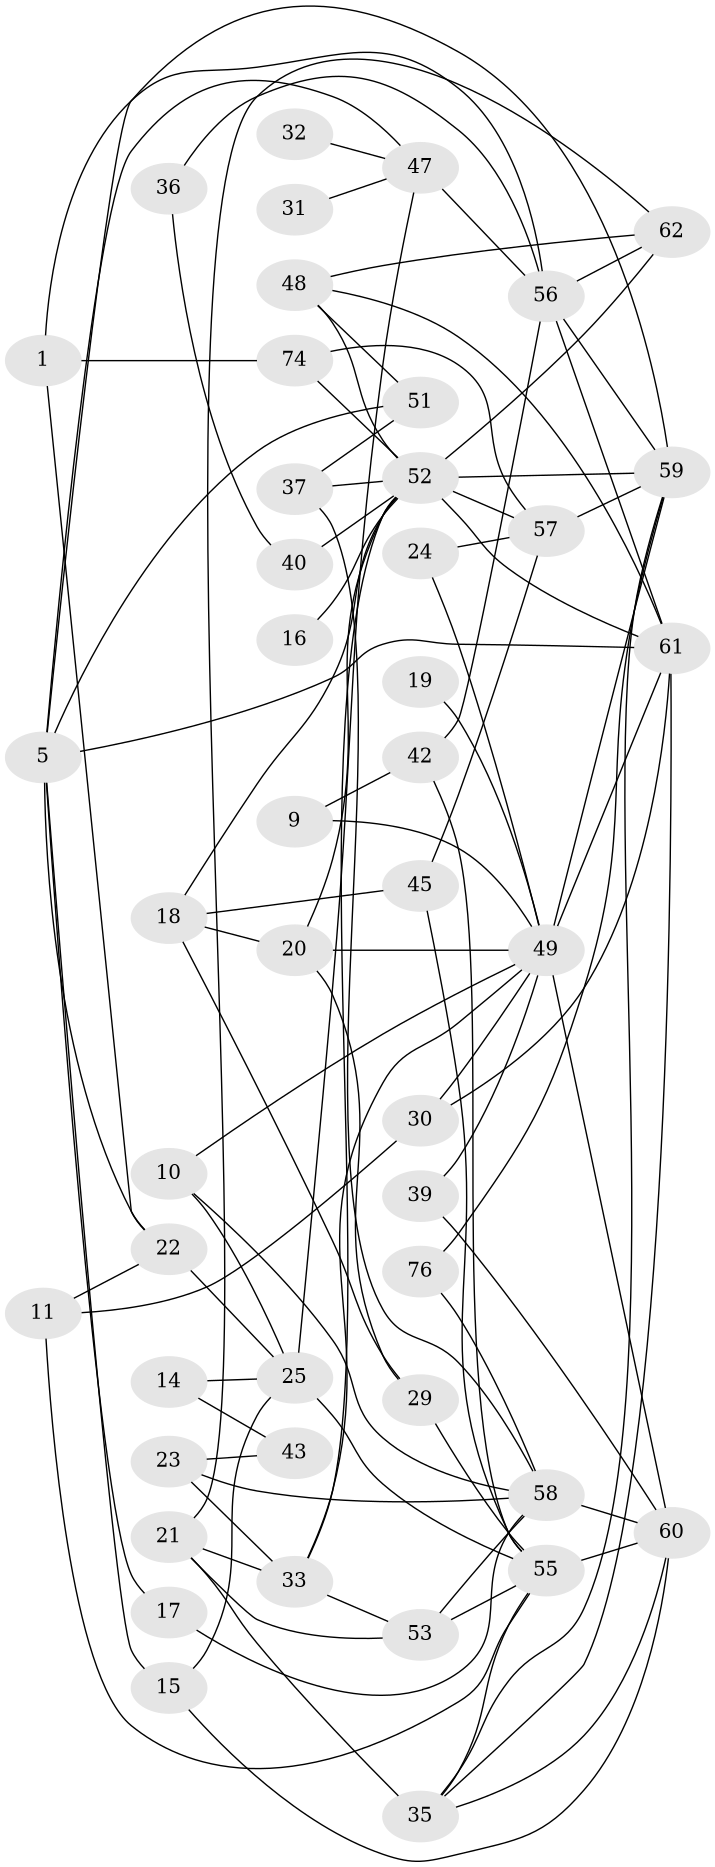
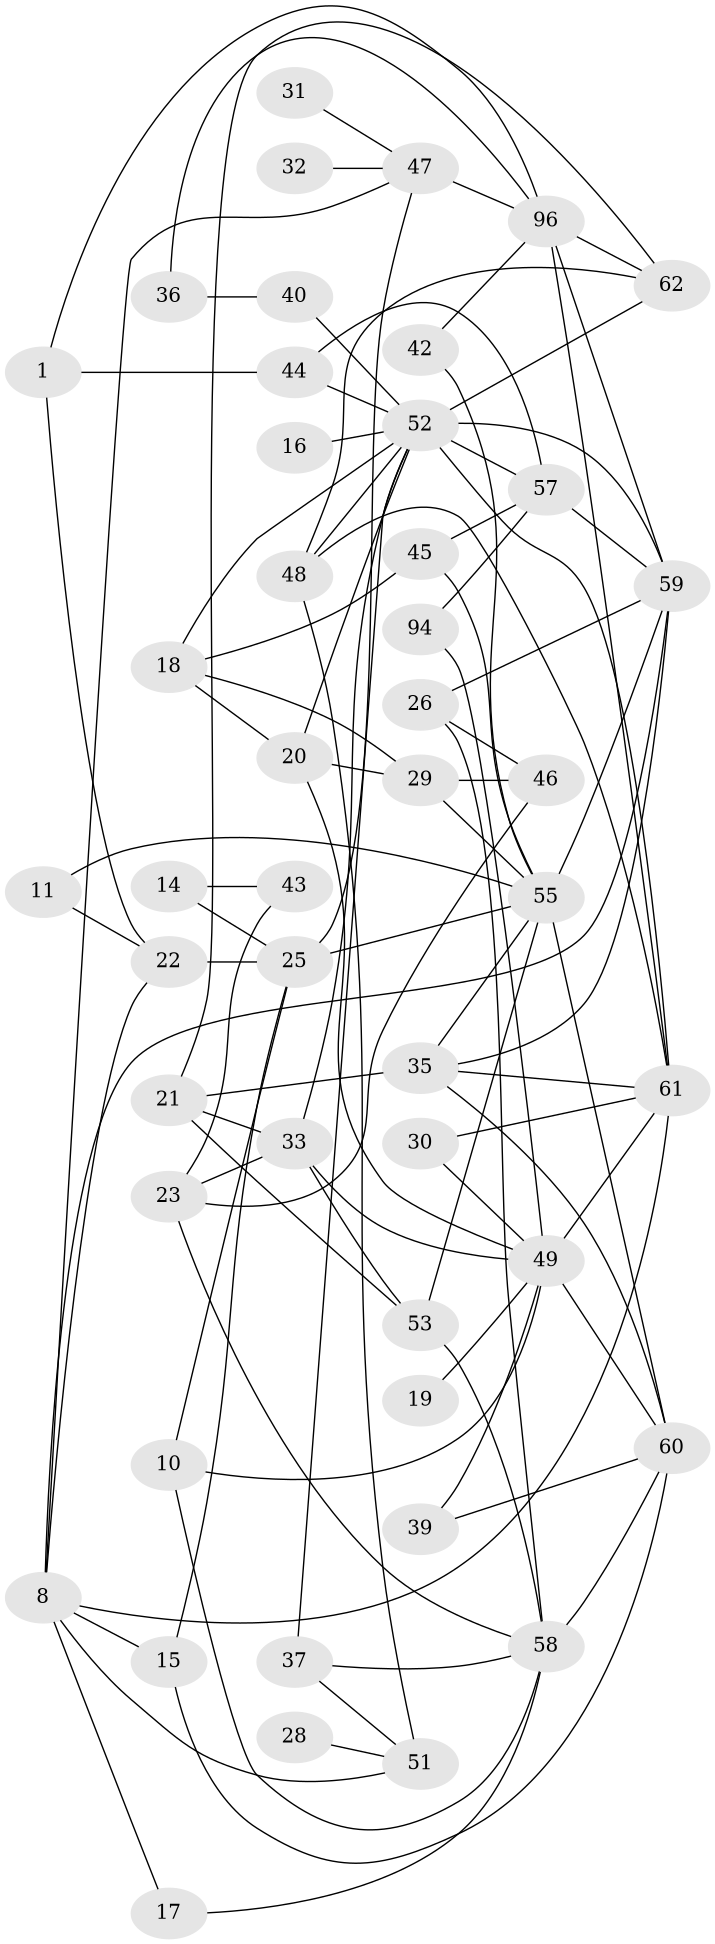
(546, 296) -> (546, 221)
(295, 361) -> (295, 372)
(421, 553) -> (421, 629)
(608, 711) -> (614, 743)
(43, 757) -> (43, 1598)
none -> (546, 780)
(295, 822) -> none
(269, 1246) -> none
(421, 1272) -> (421, 705)
none -> (295, 1737)
